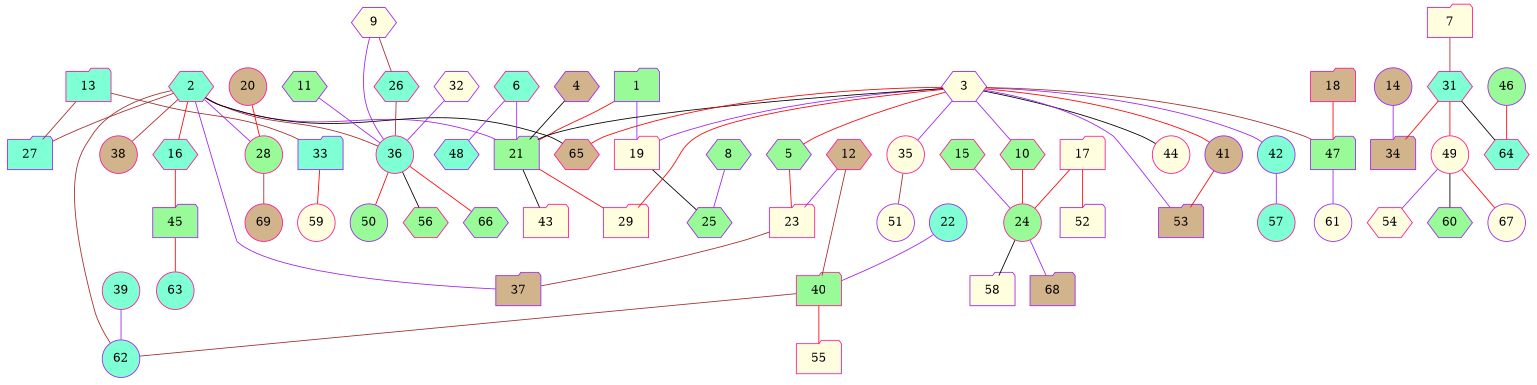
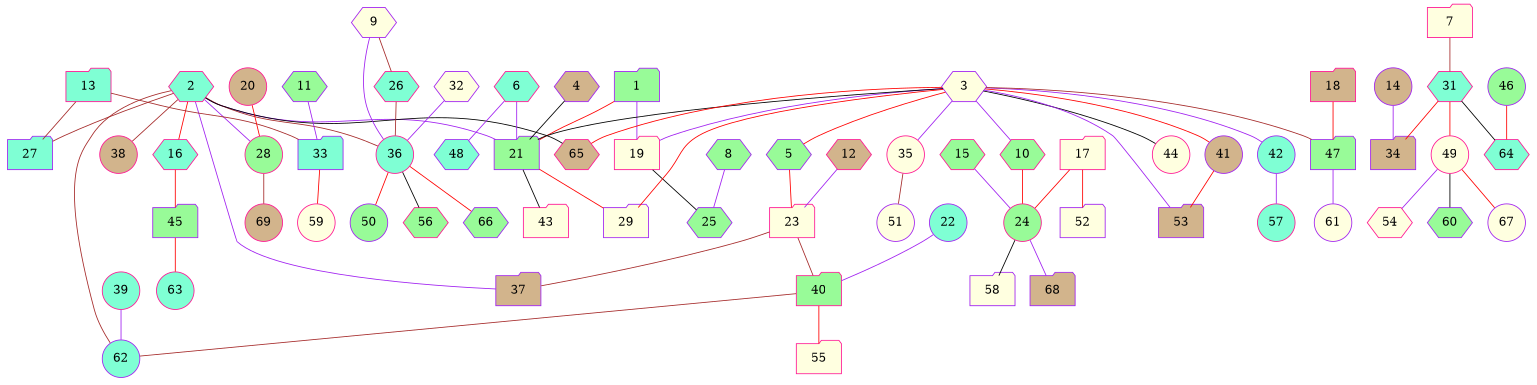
(343, 116) -> (311, 116)
(626, 223) -> (626, 223)
(834, 223) -> (806, 257)
